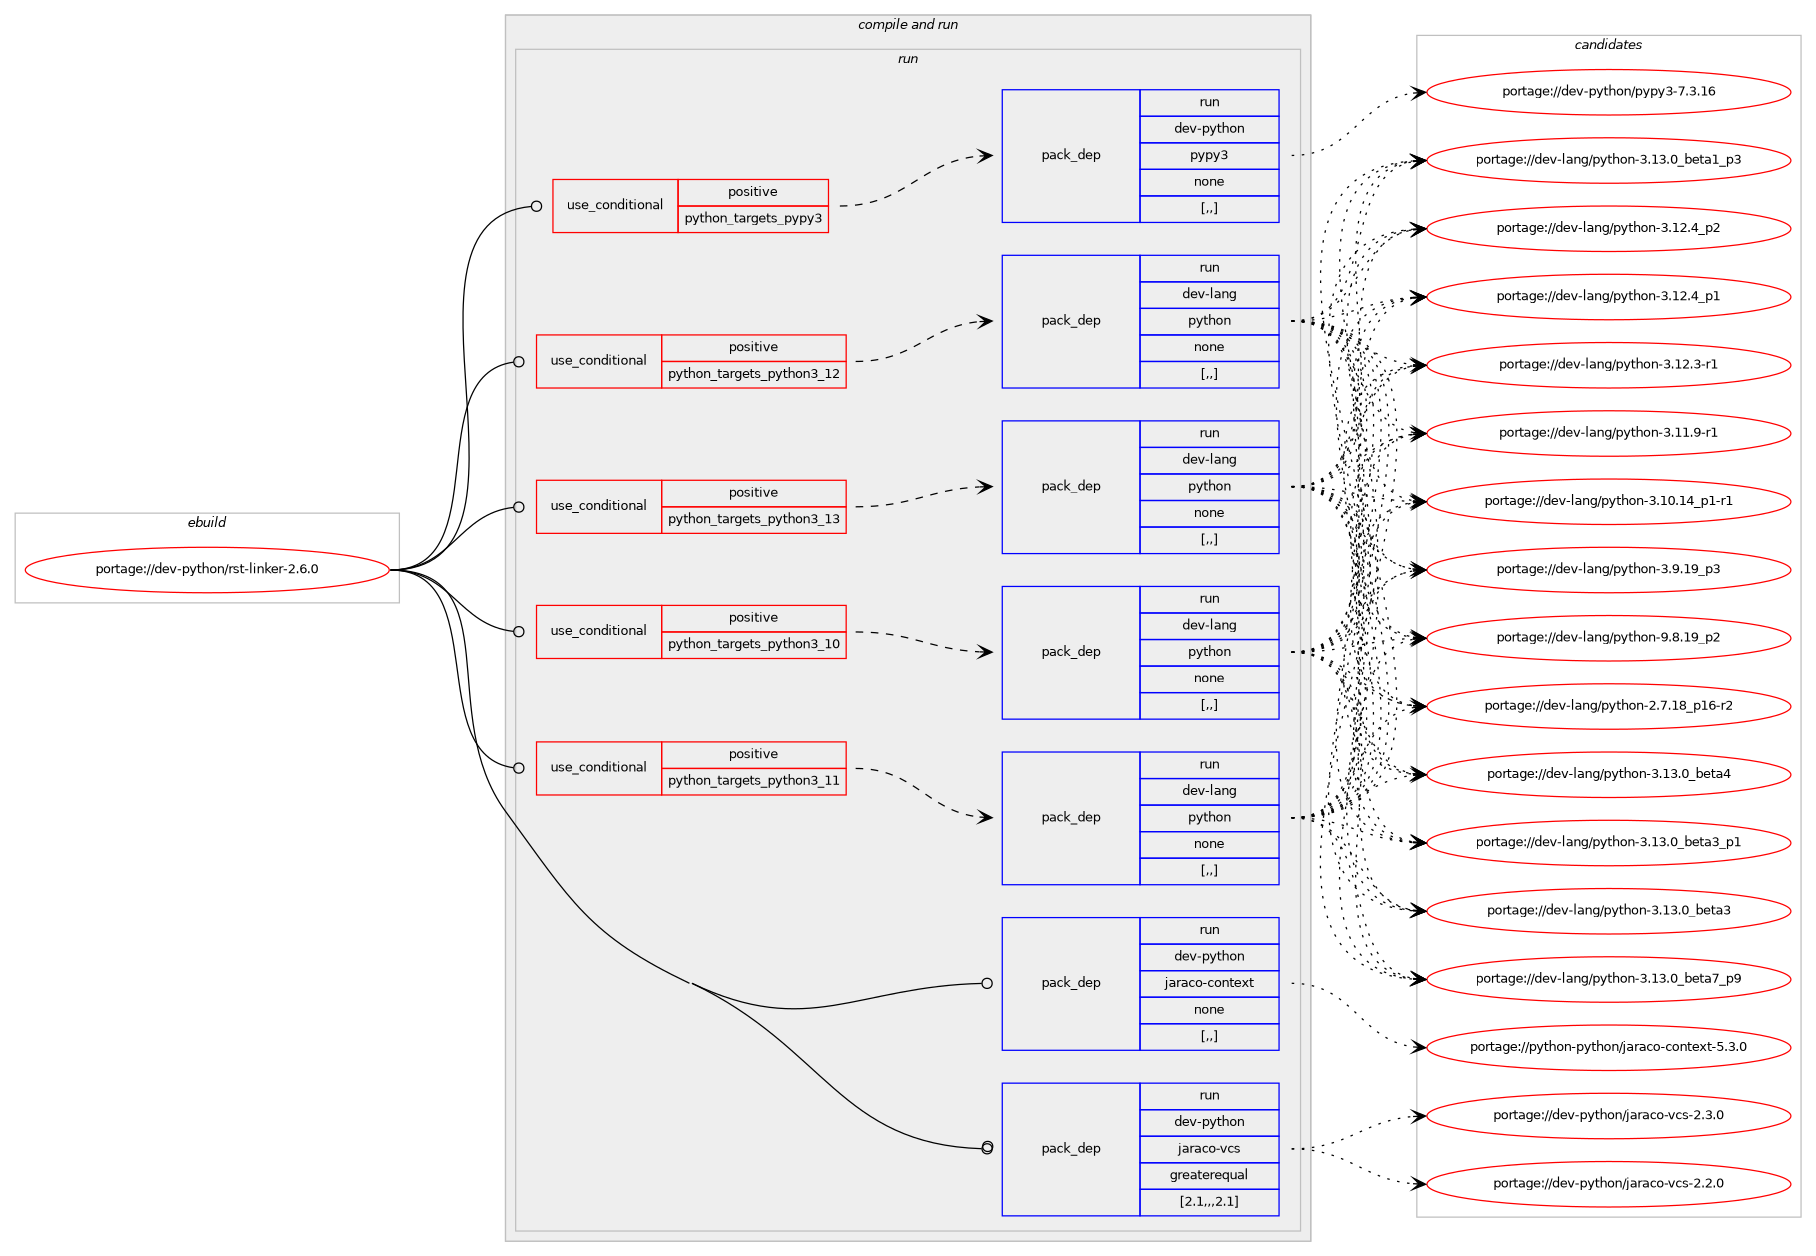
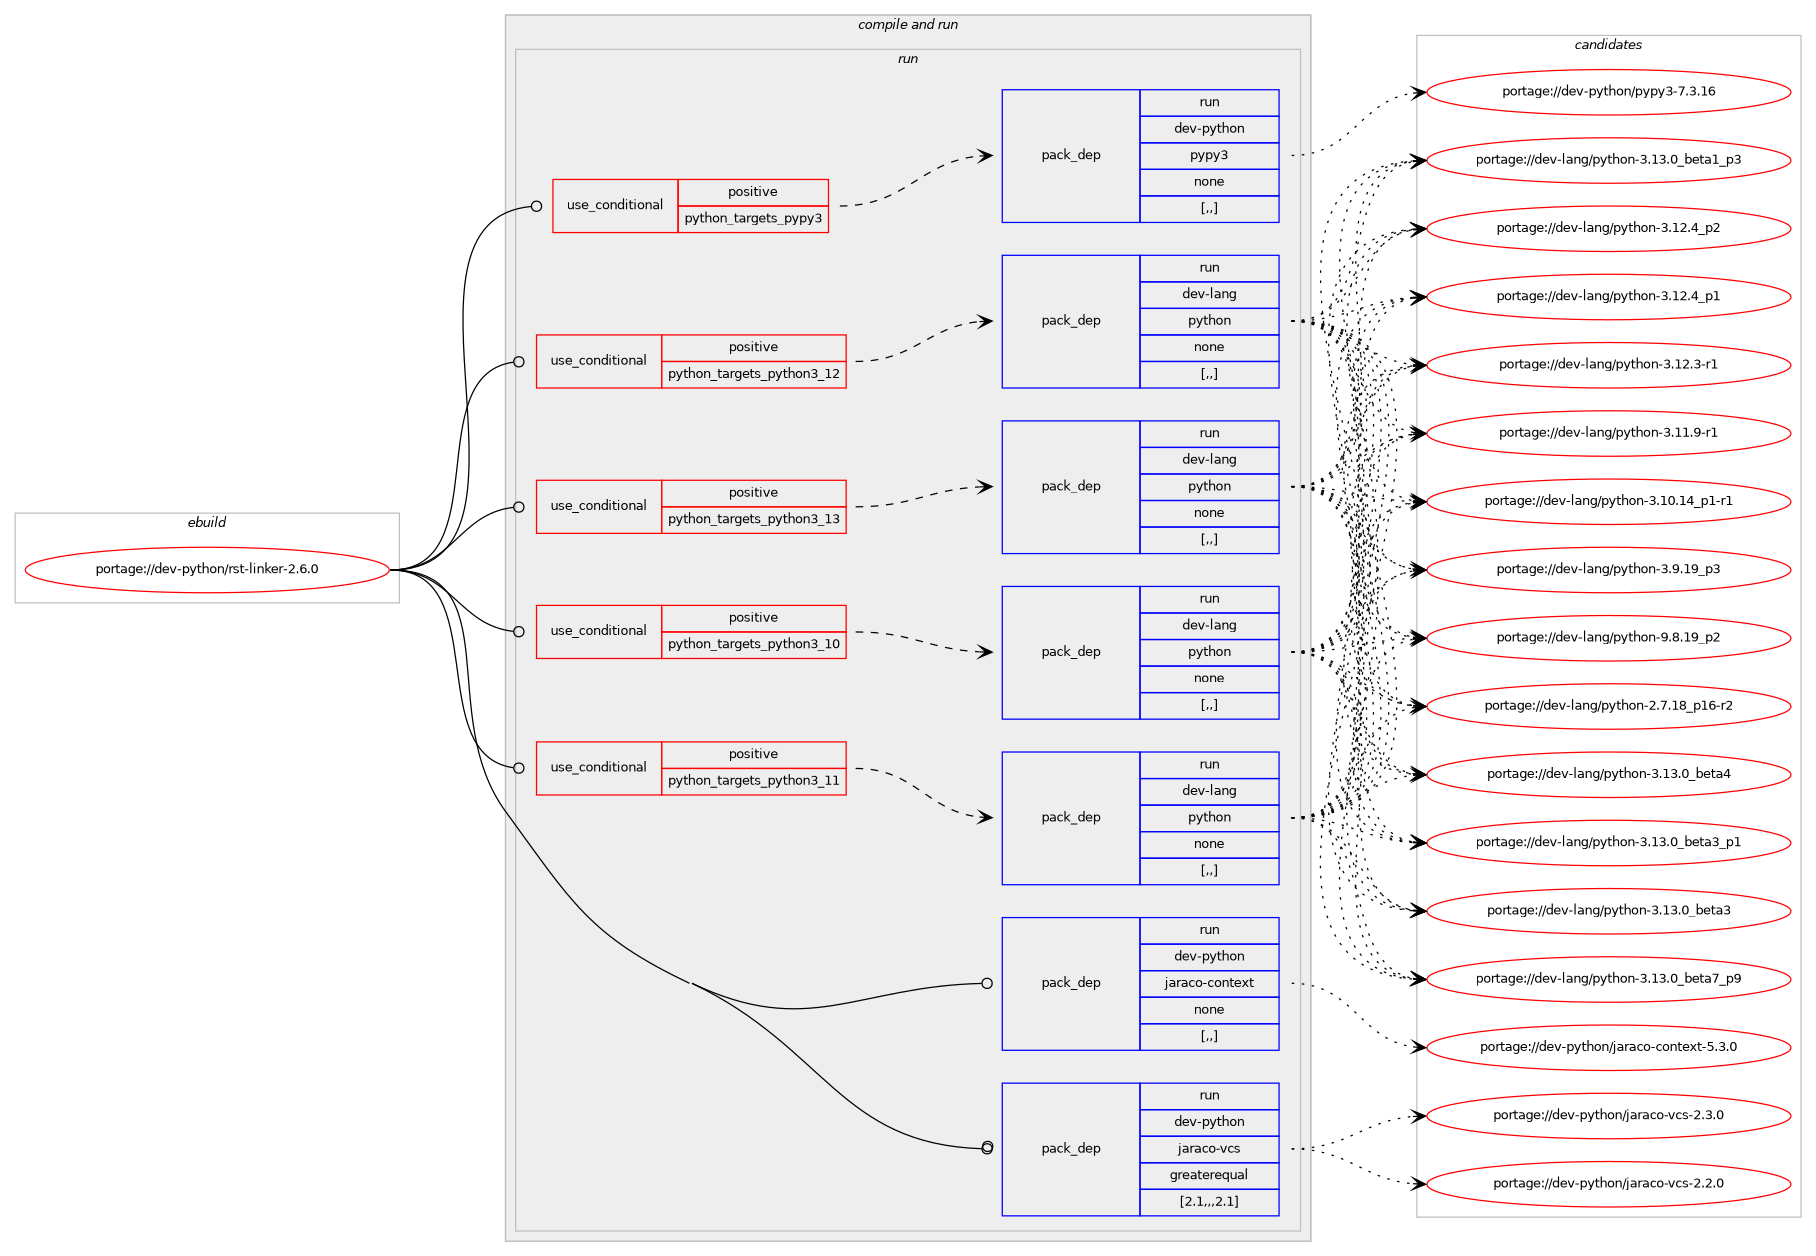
(1609, 1048) -> (1609, 1048)
